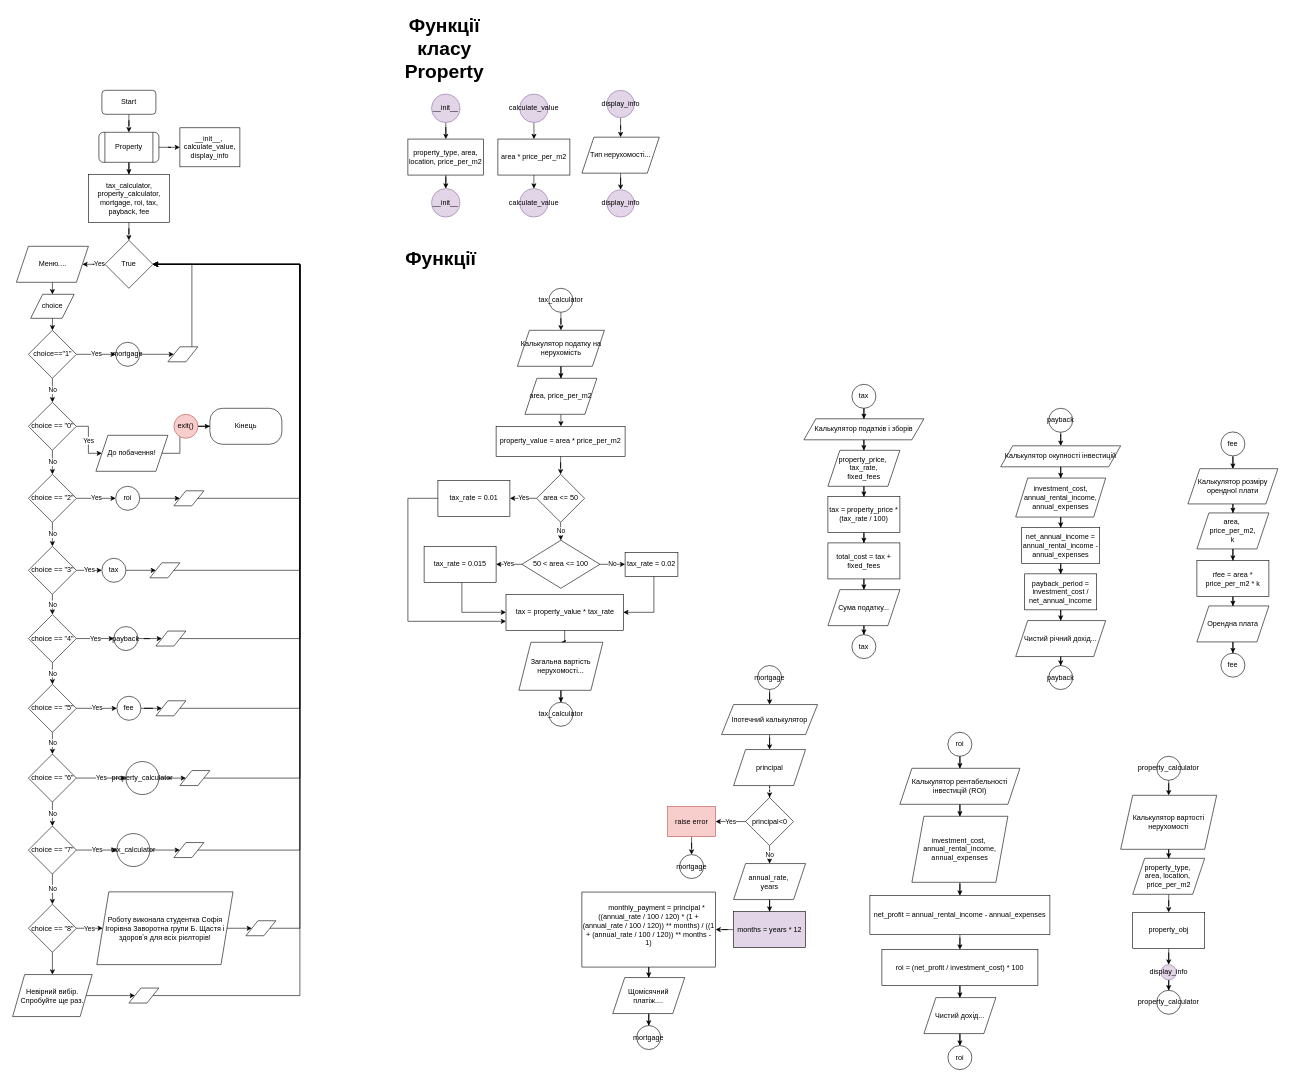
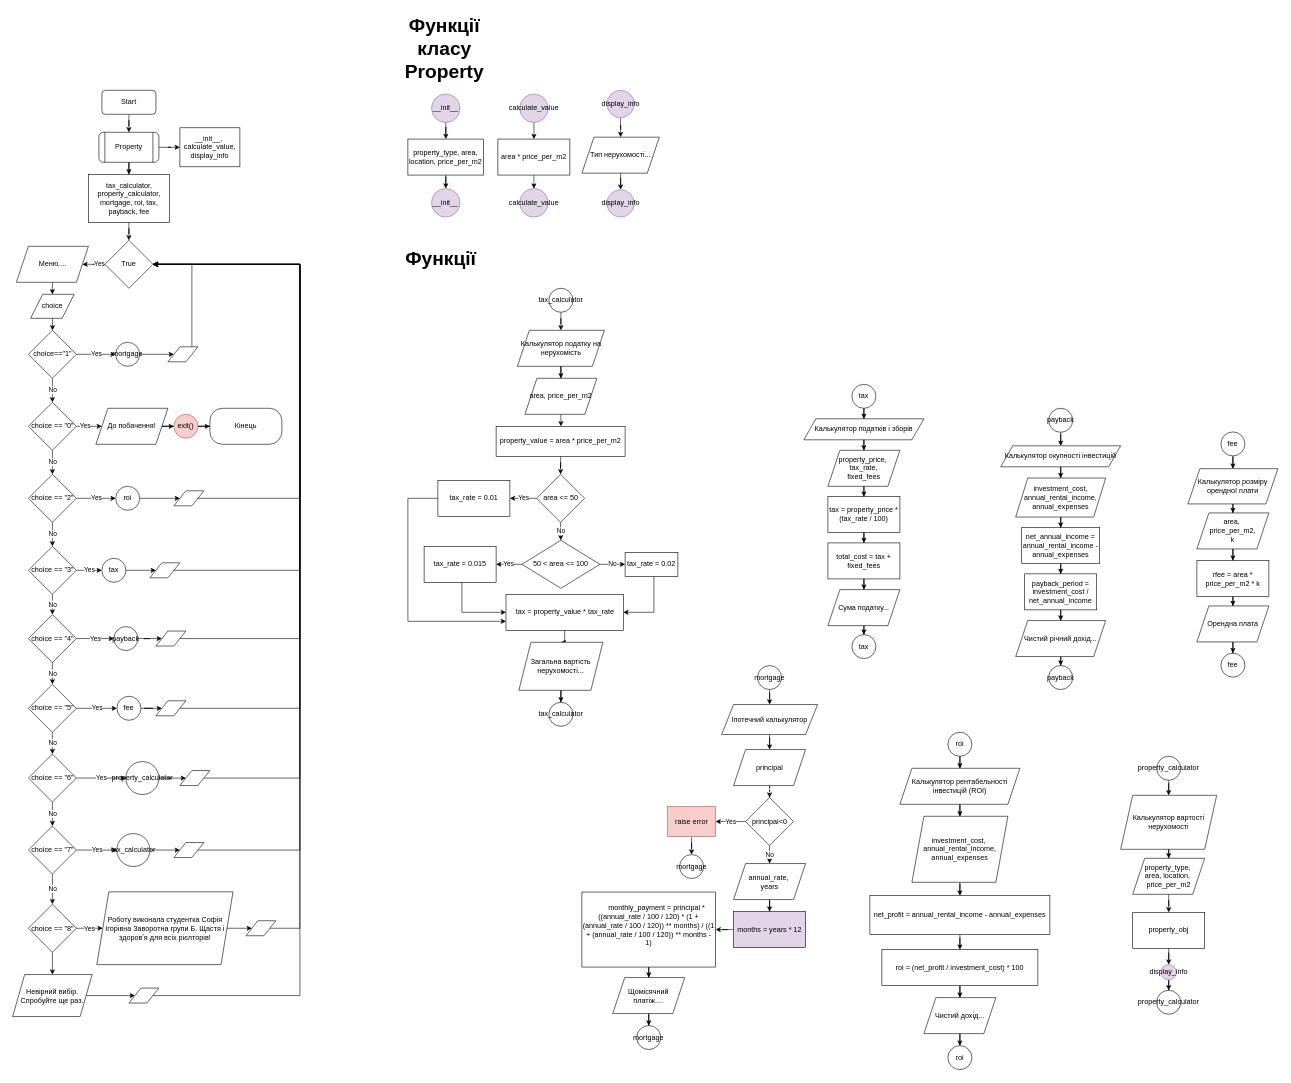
(132, 453) -> (132, 426)
